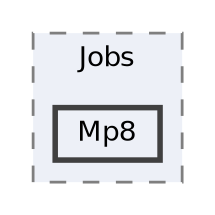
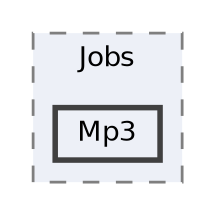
(108, 134) -> (108, 134)
